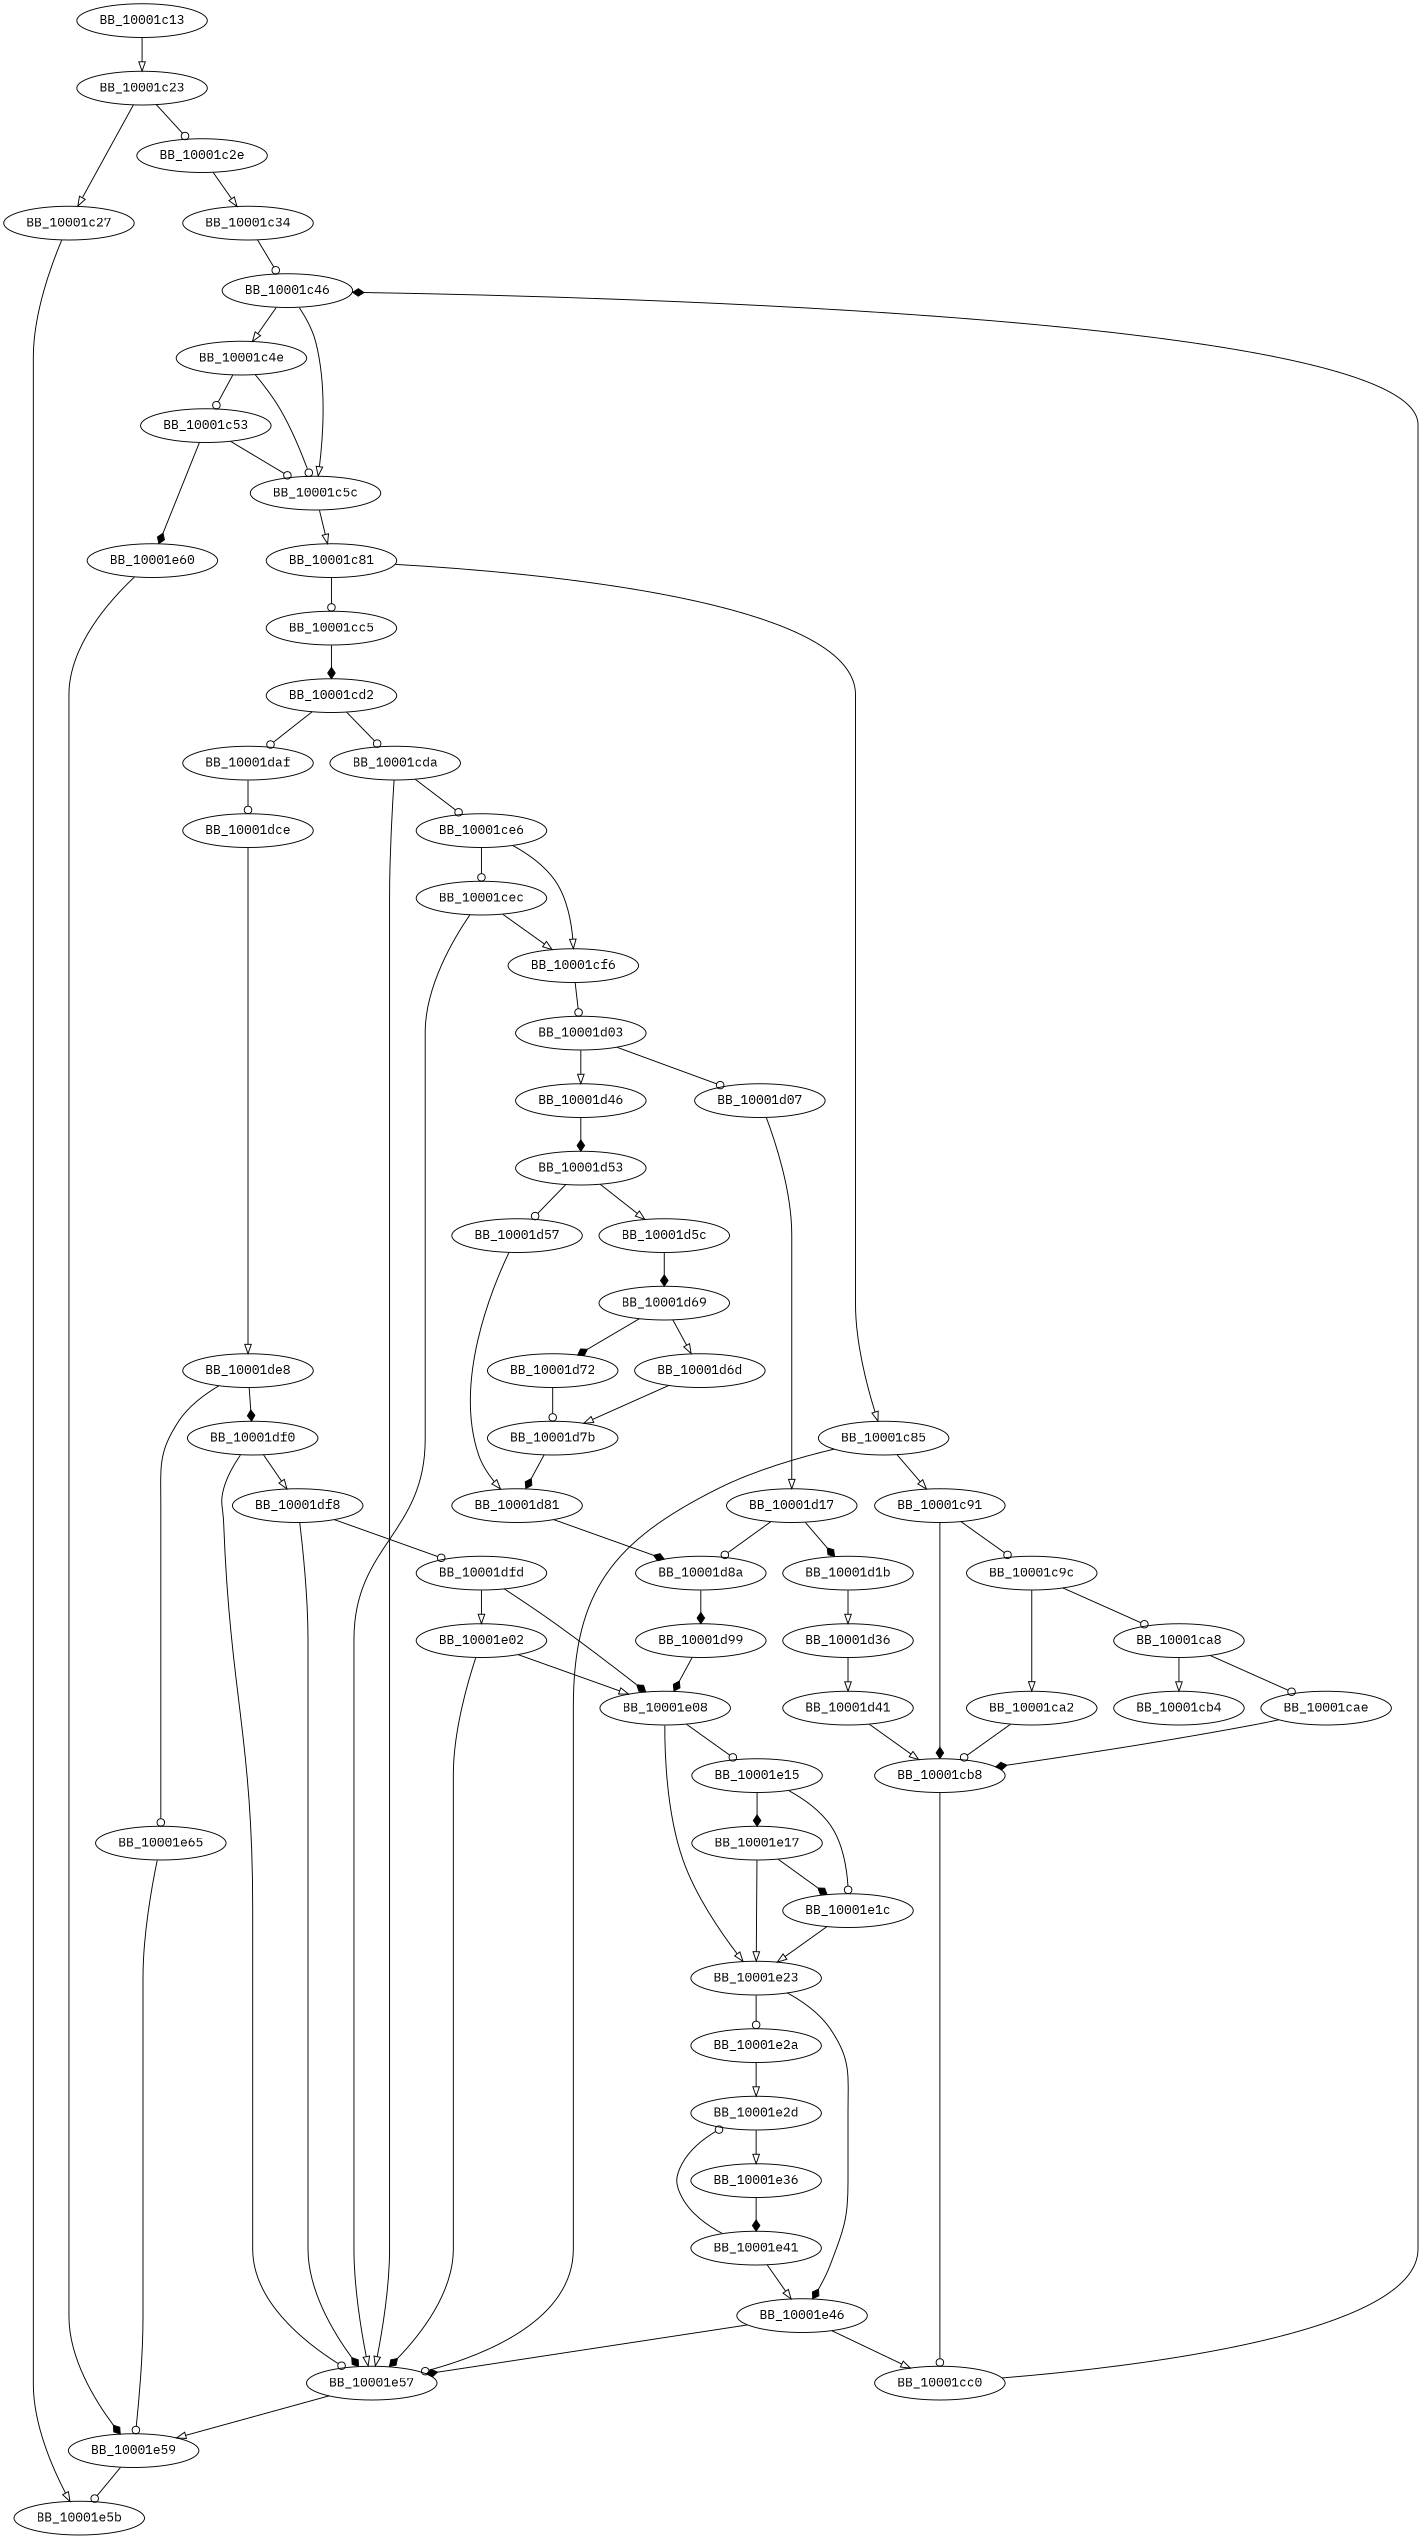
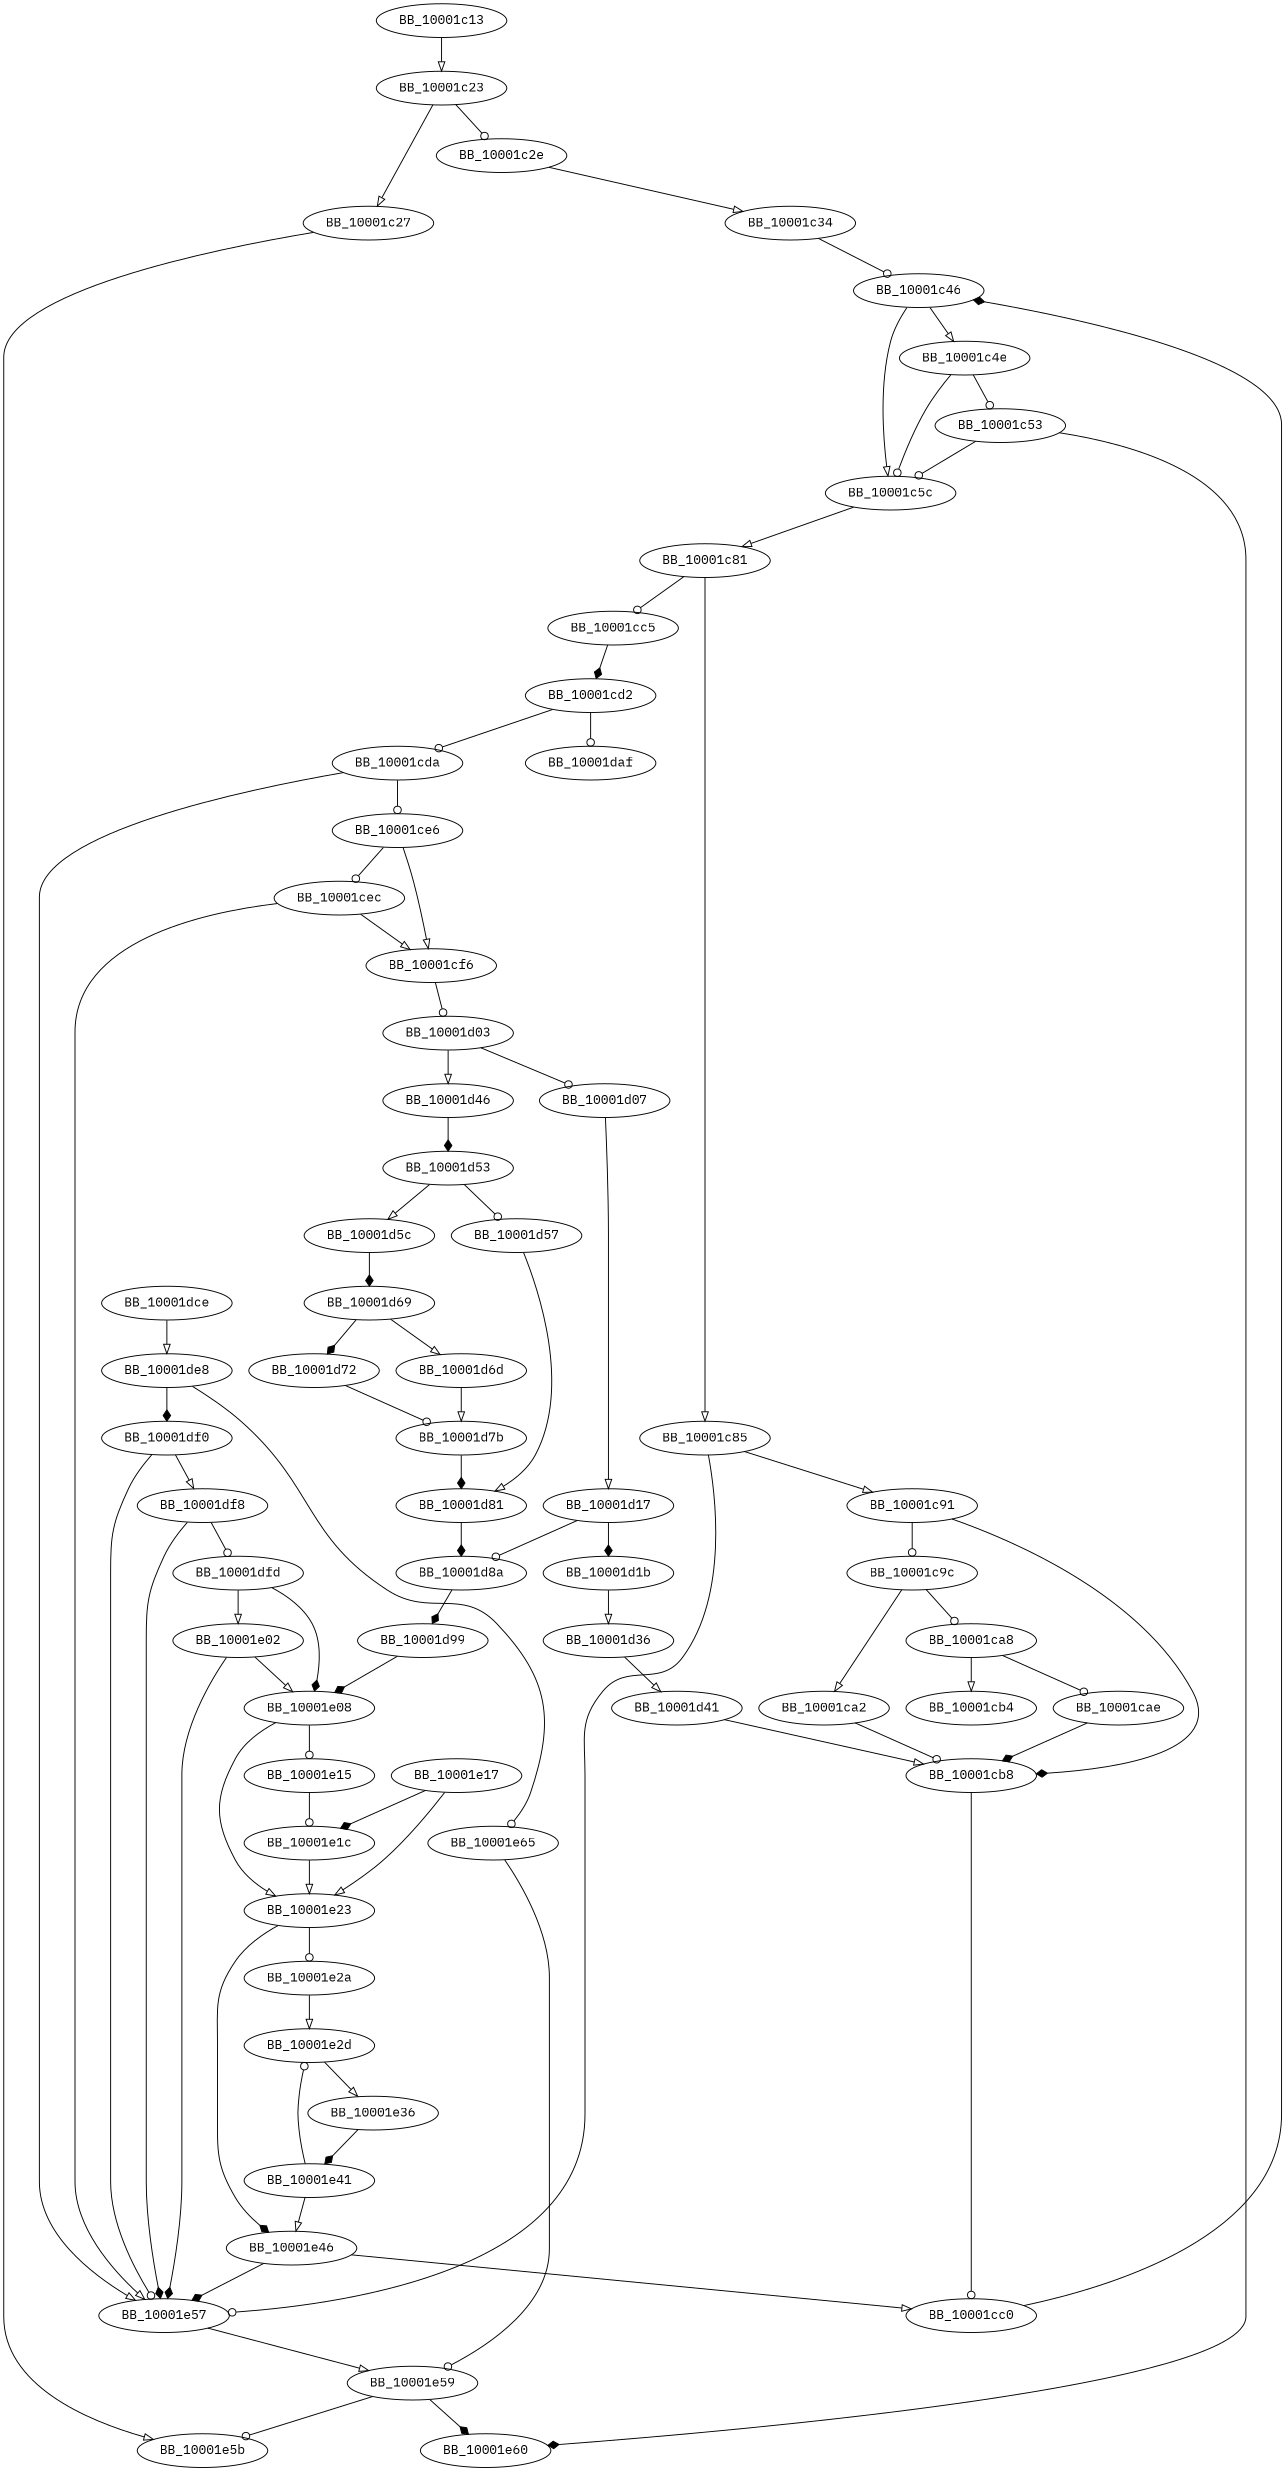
(248, 793) -> none
(69, 1496) -> (445, 2413)
(757, 1804) -> none
